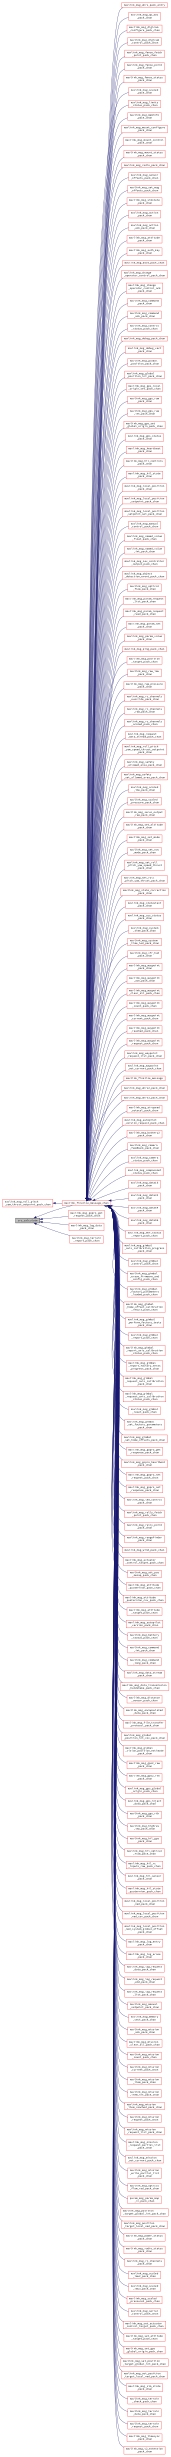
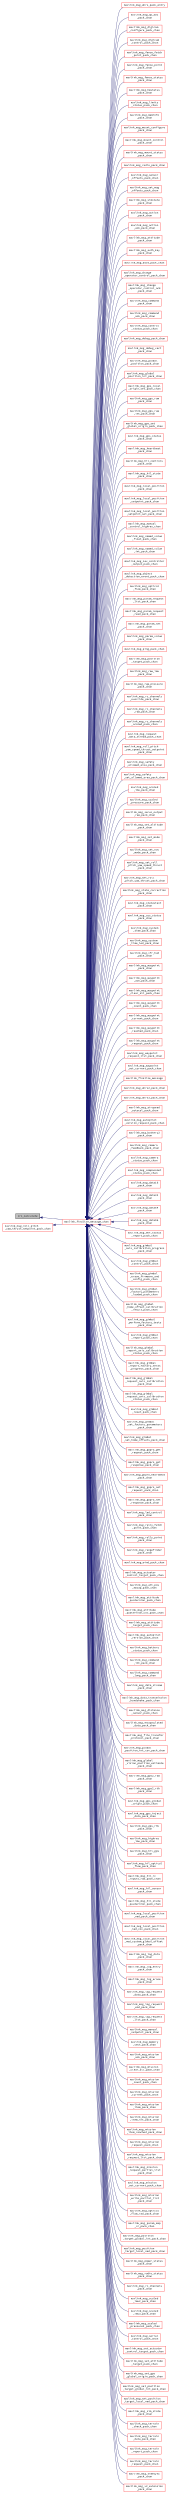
(145, 91) -> (145, 91)
(145, 525) -> (145, 525)
(55, 1218) -> (93, 1342)
(56, 1224) -> (95, 1593)
(53, 1230) -> (96, 1840)
(145, 2200) -> (145, 2225)
